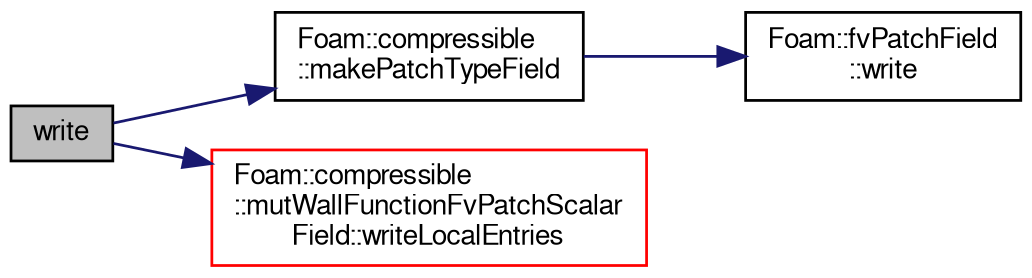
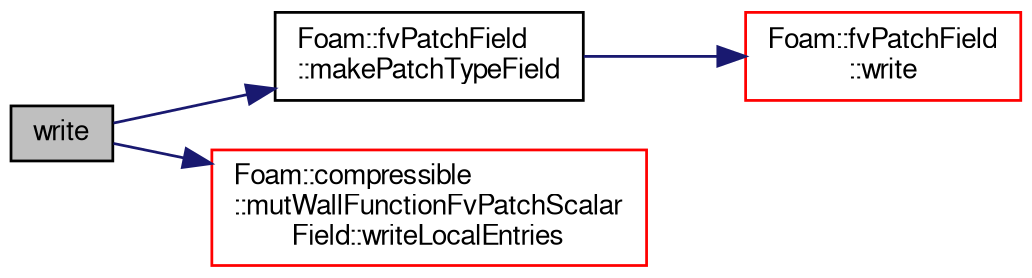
(429, 56) -> (429, 56)
(883, 56) -> (883, 56)
